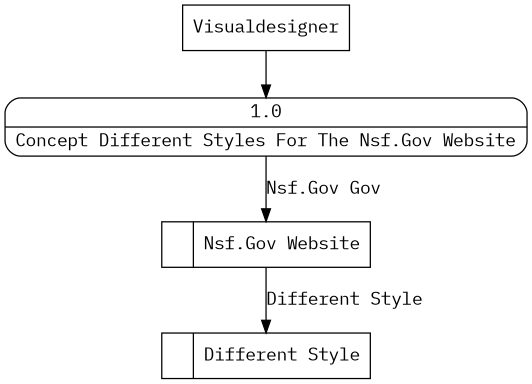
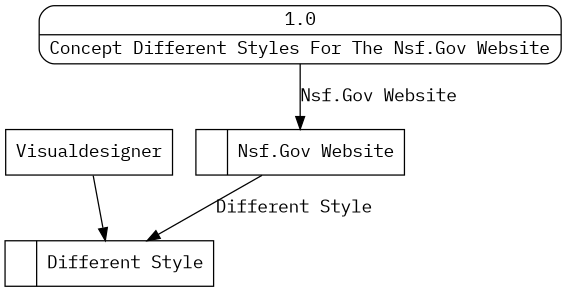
(266, 68) -> (98, 202)
(324, 189) -> (379, 97)
